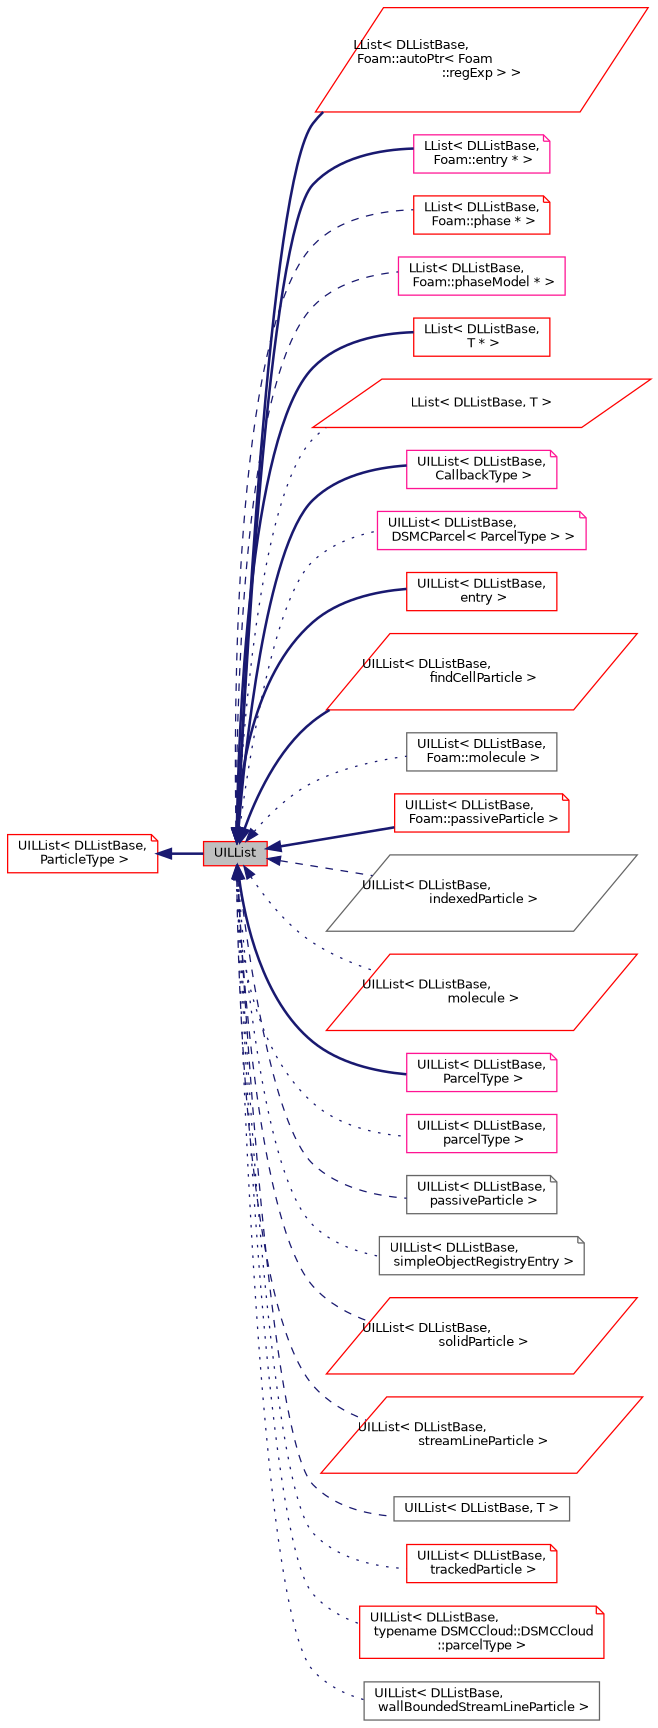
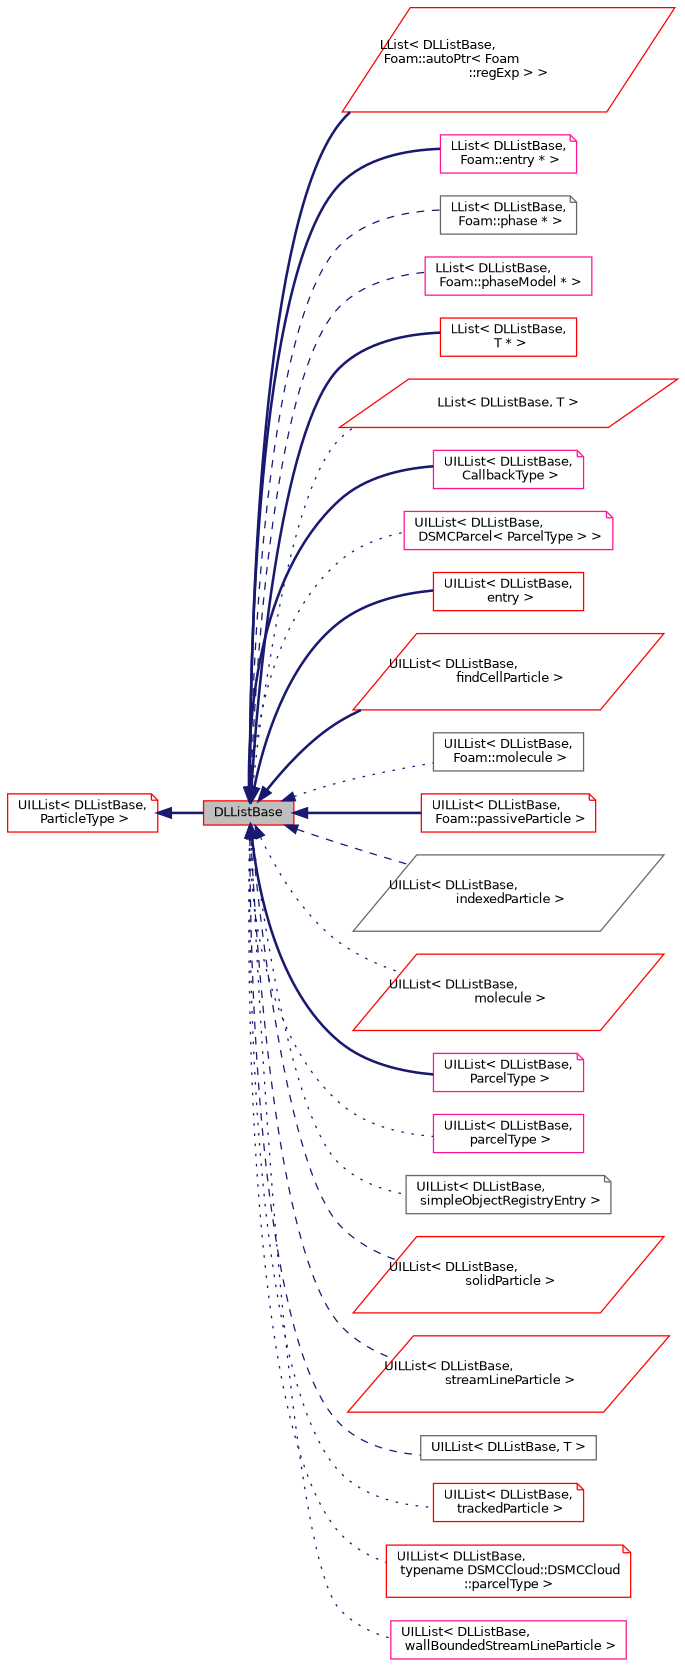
(482, 215) -> (509, 215)
(235, 854) -> (249, 813)
(482, 1195) -> none
(482, 1701) -> (509, 1640)
